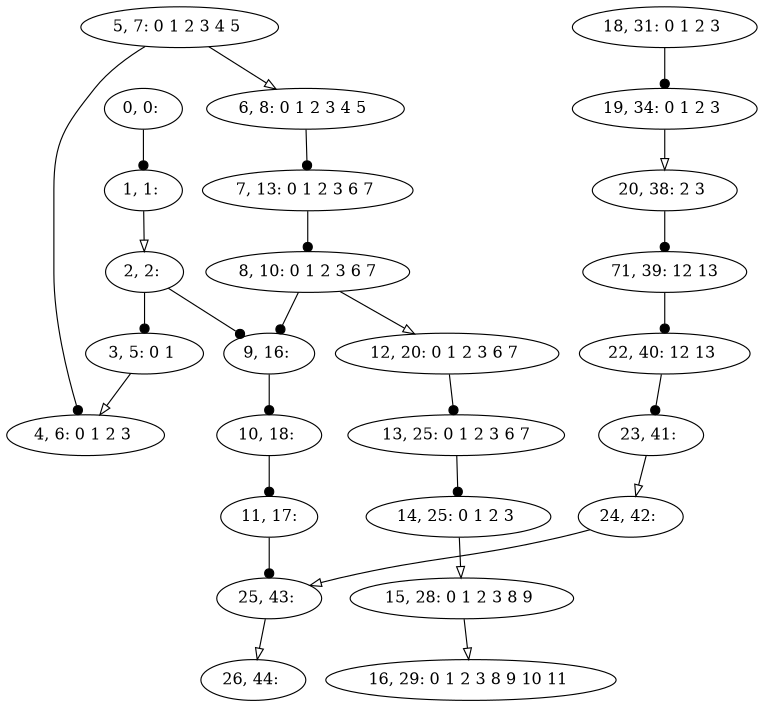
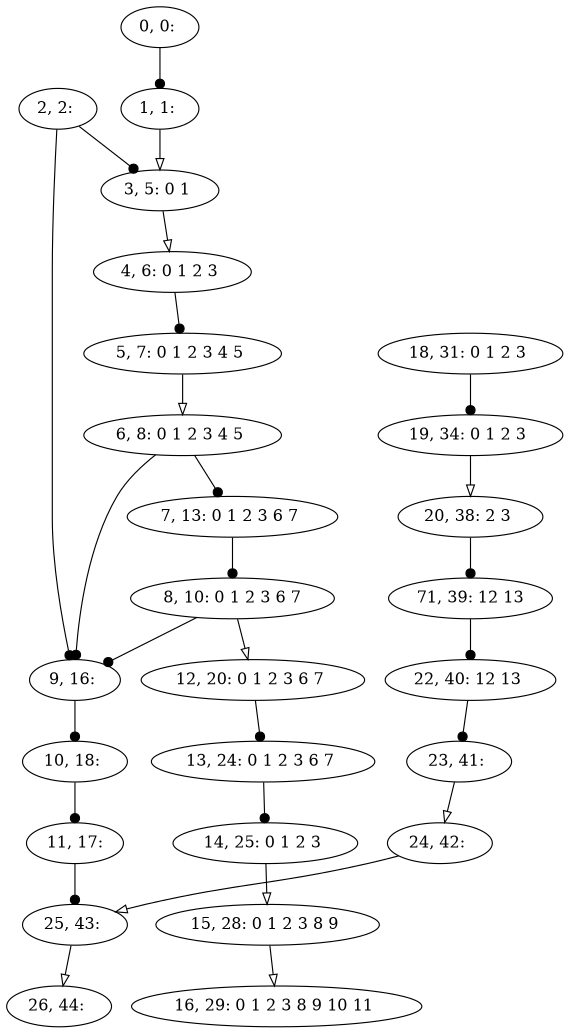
(54, 210) -> (177, 308)
(144, 226) -> (160, 144)
(456, 435) -> (263, 762)
none -> (96, 544)
